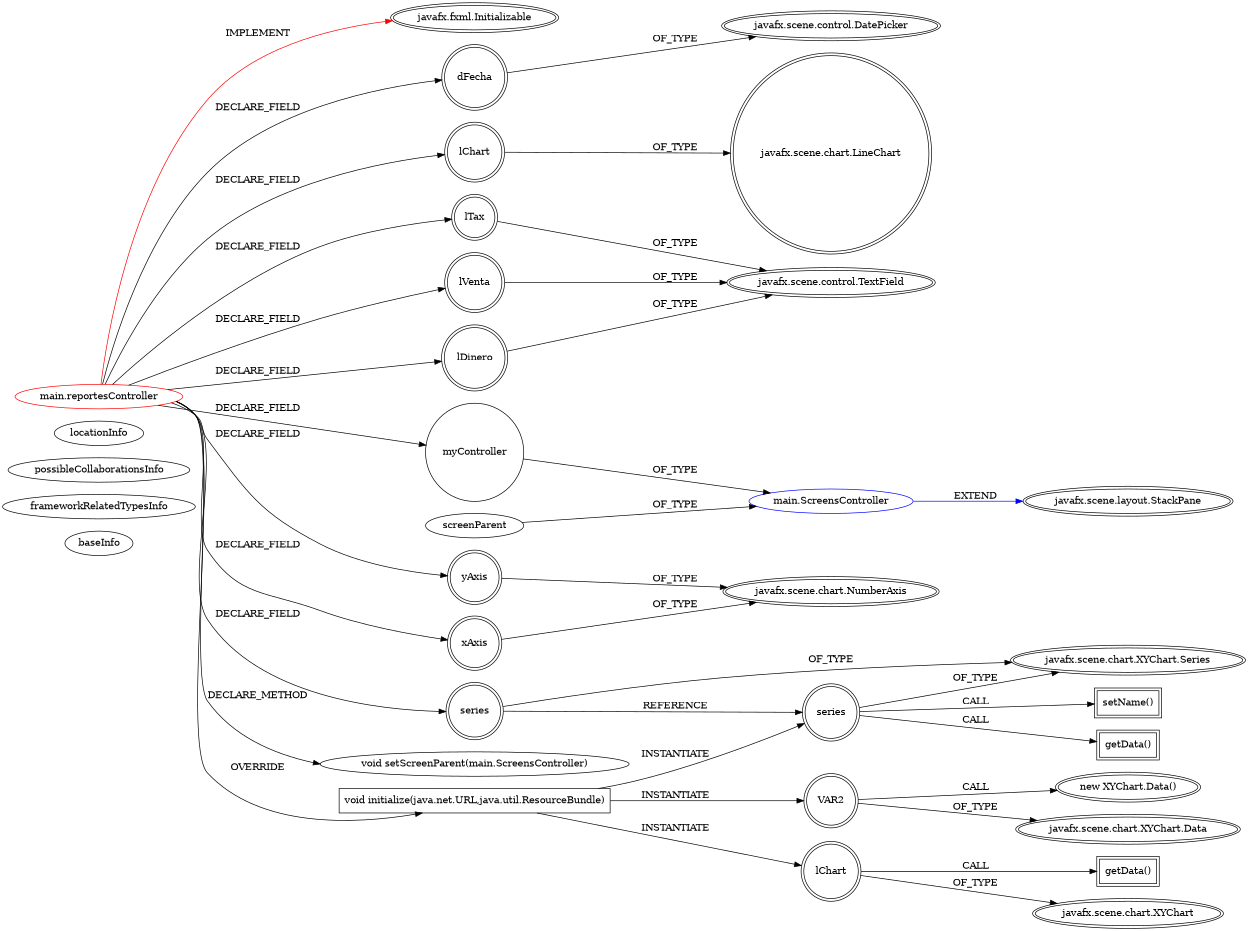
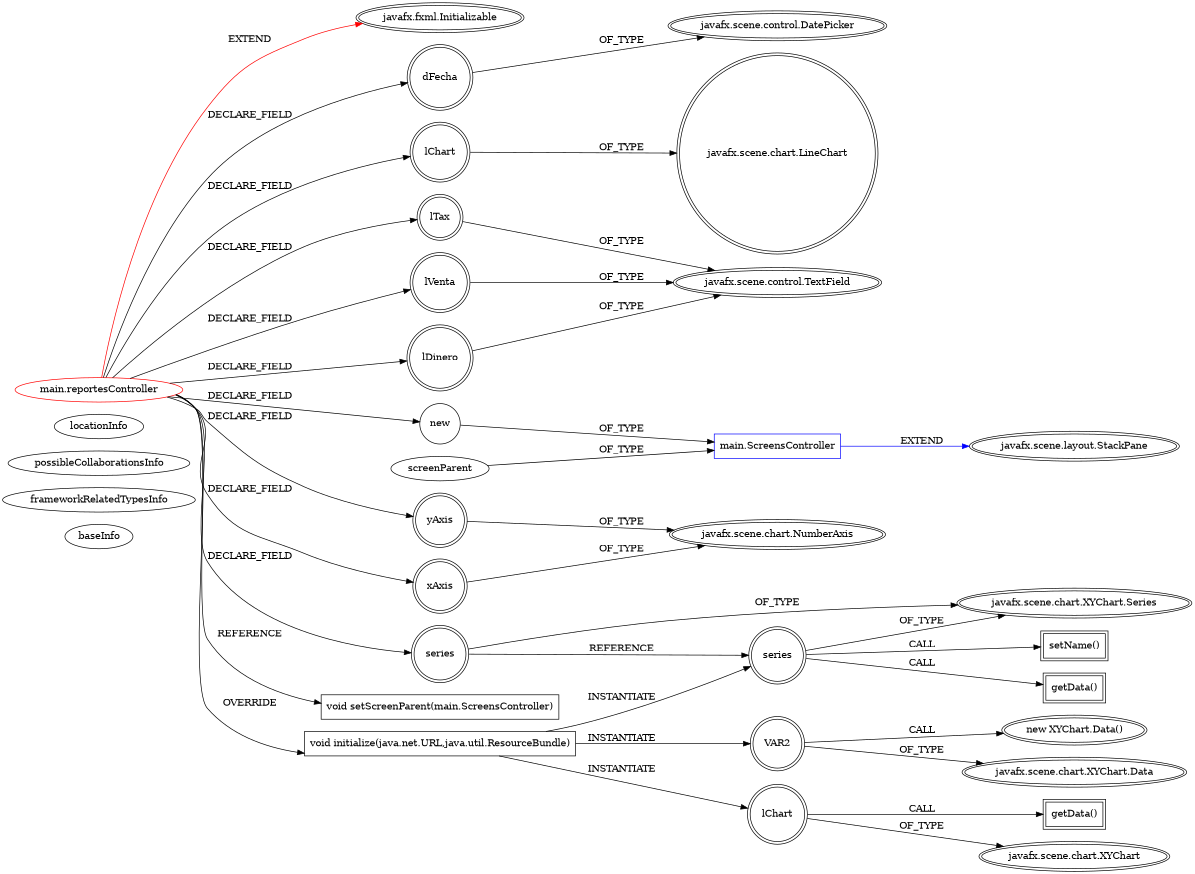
(258, 34) -> (250, 40)
(475, 452) -> (440, 424)
(831, 501) -> (777, 446)
(258, 696) -> (250, 634)
(475, 764) -> (440, 707)
